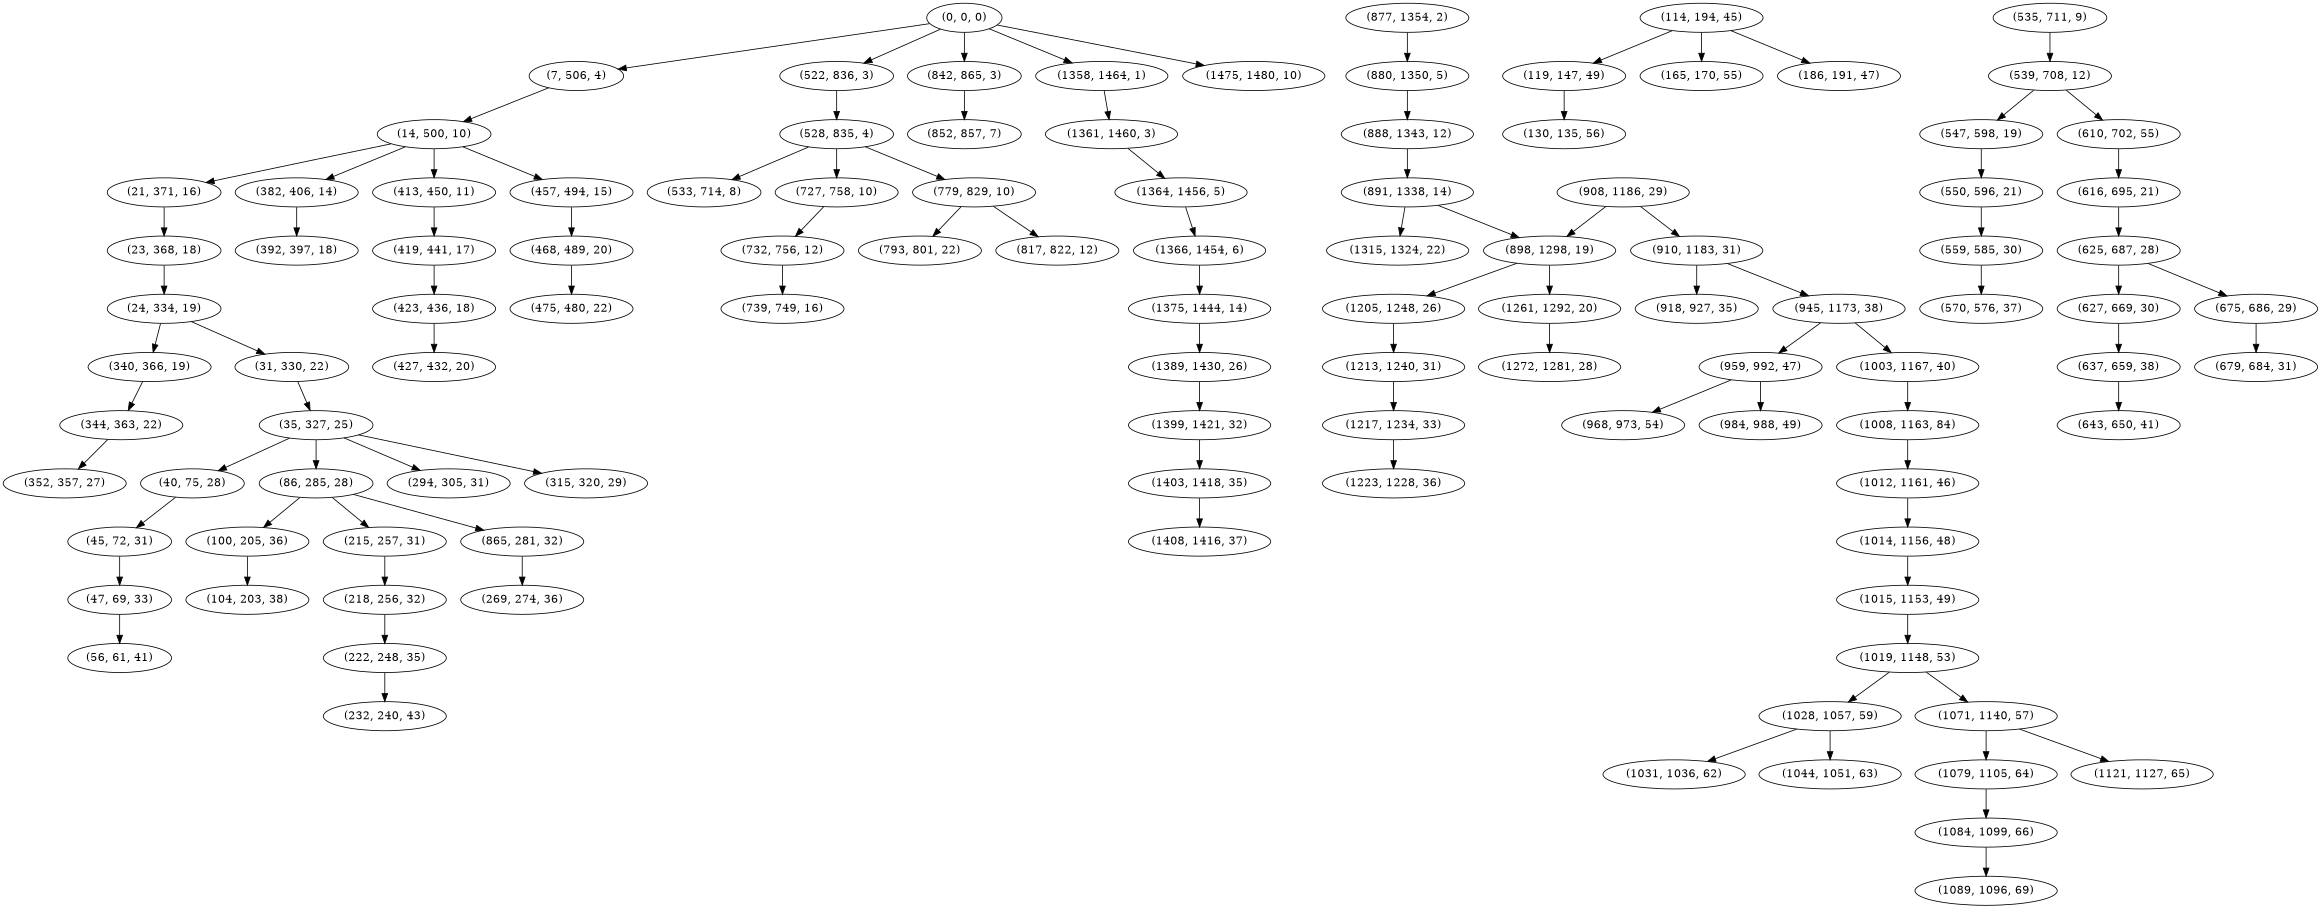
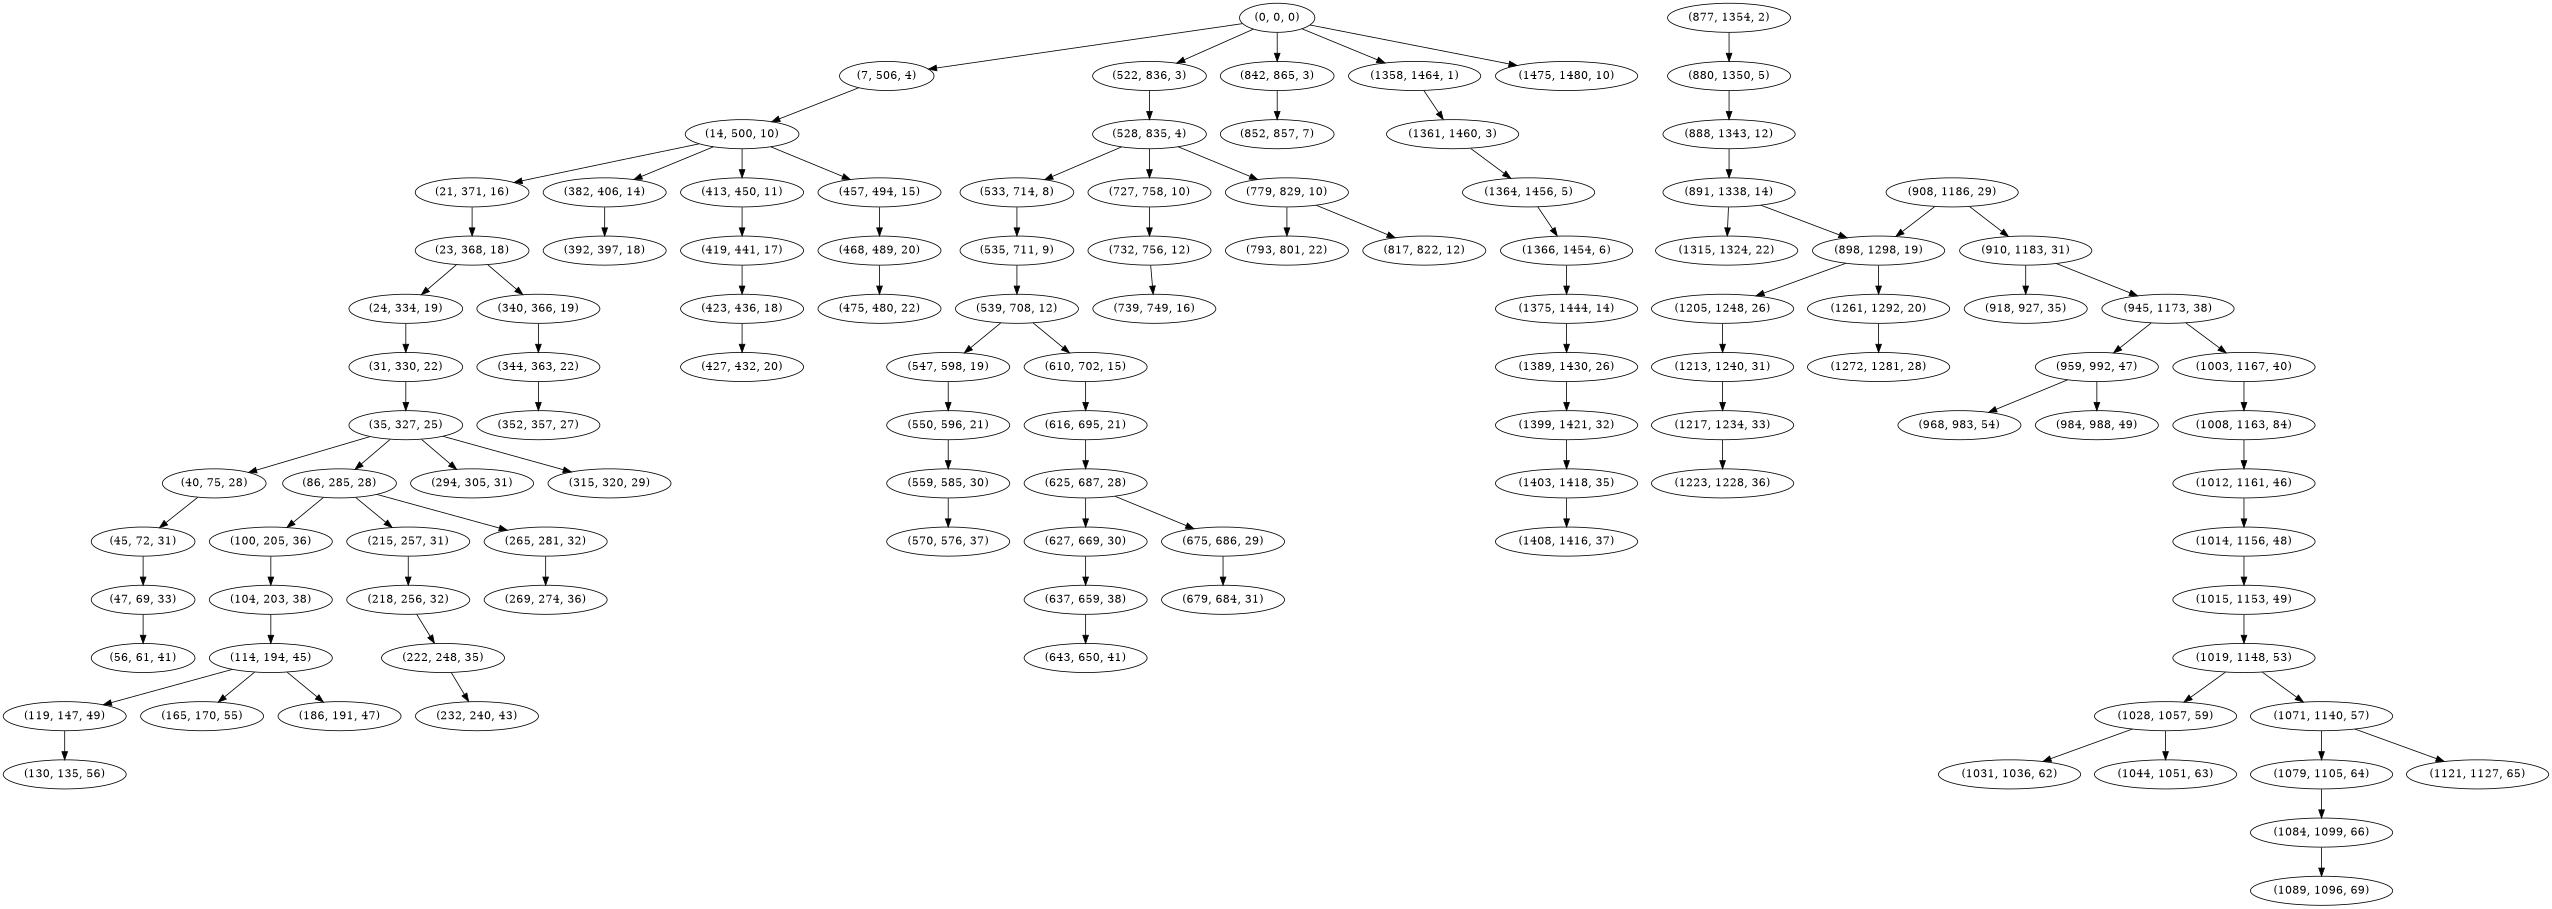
(2119, 134) -> (1086, 367)
none -> (1017, 218)
(158, 334) -> (502, 277)
(1623, 425) -> (1959, 425)
(522, 542) -> (546, 542)
none -> (271, 625)
